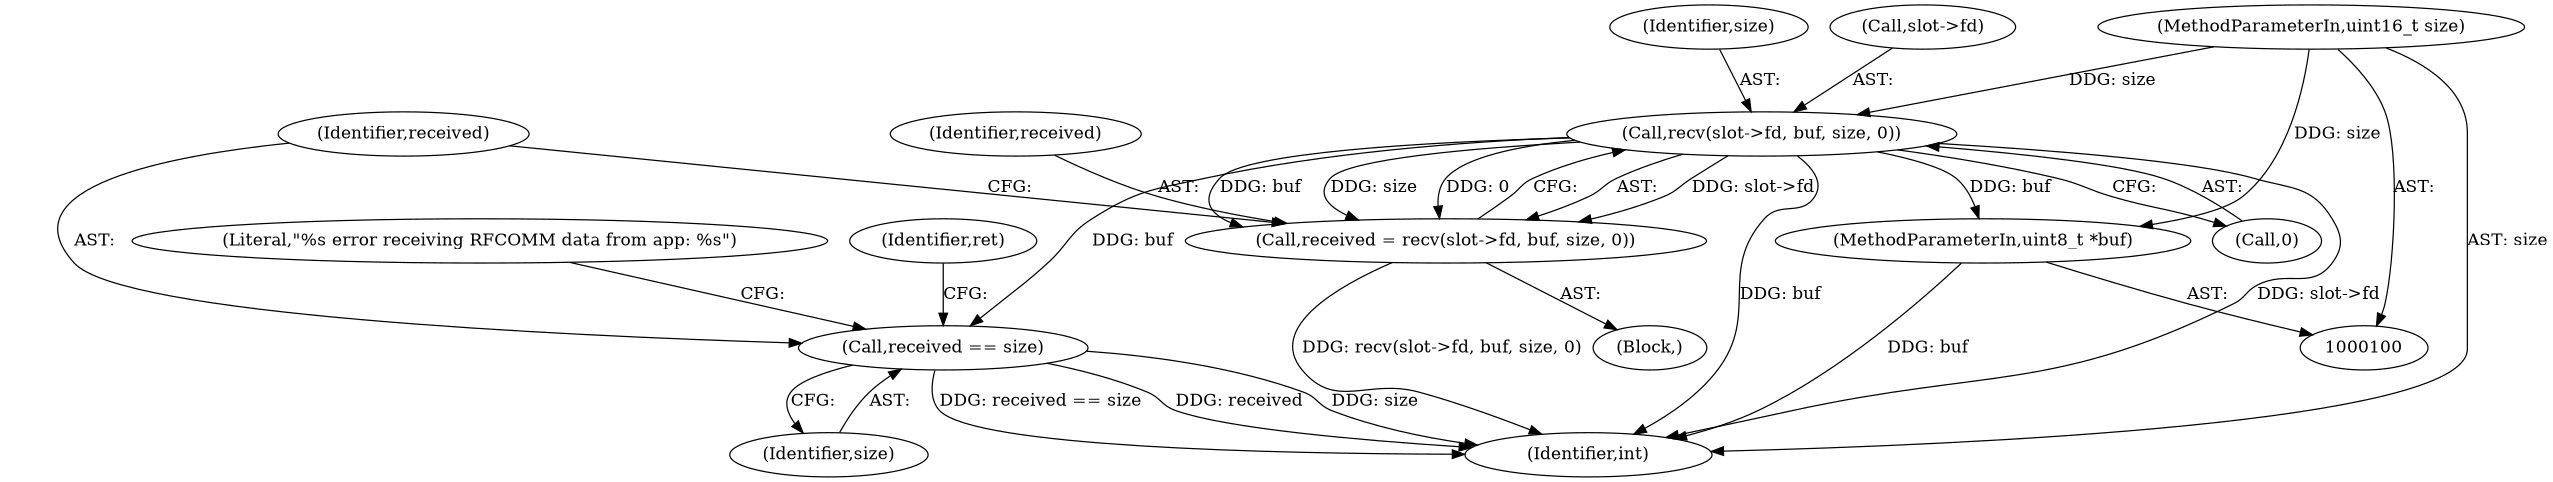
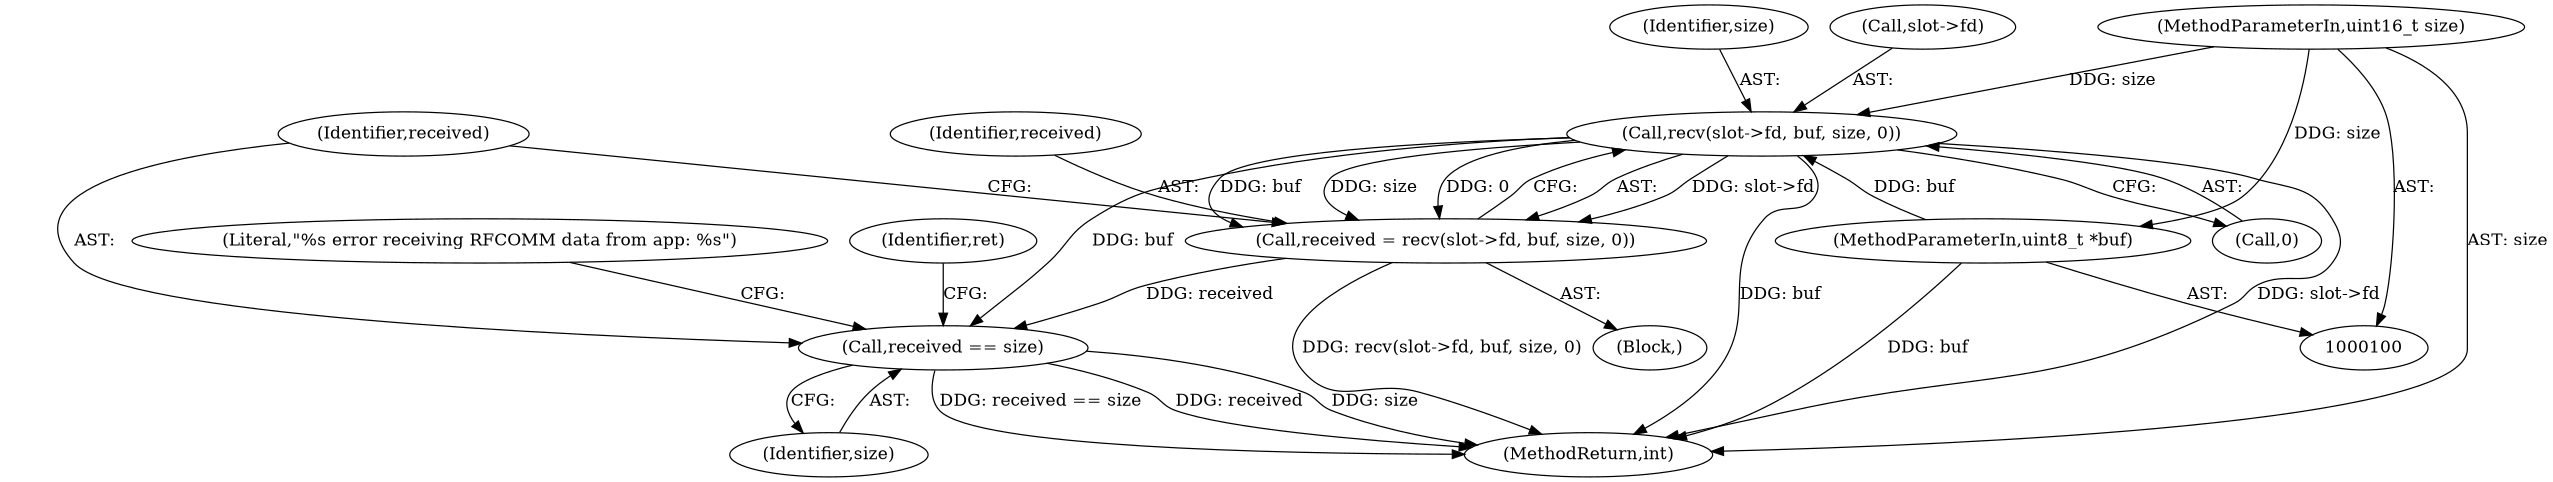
(1934, 167) -> (1868, 194)
none -> (1154, 283)
(1588, 455) -> (1588, 455)
